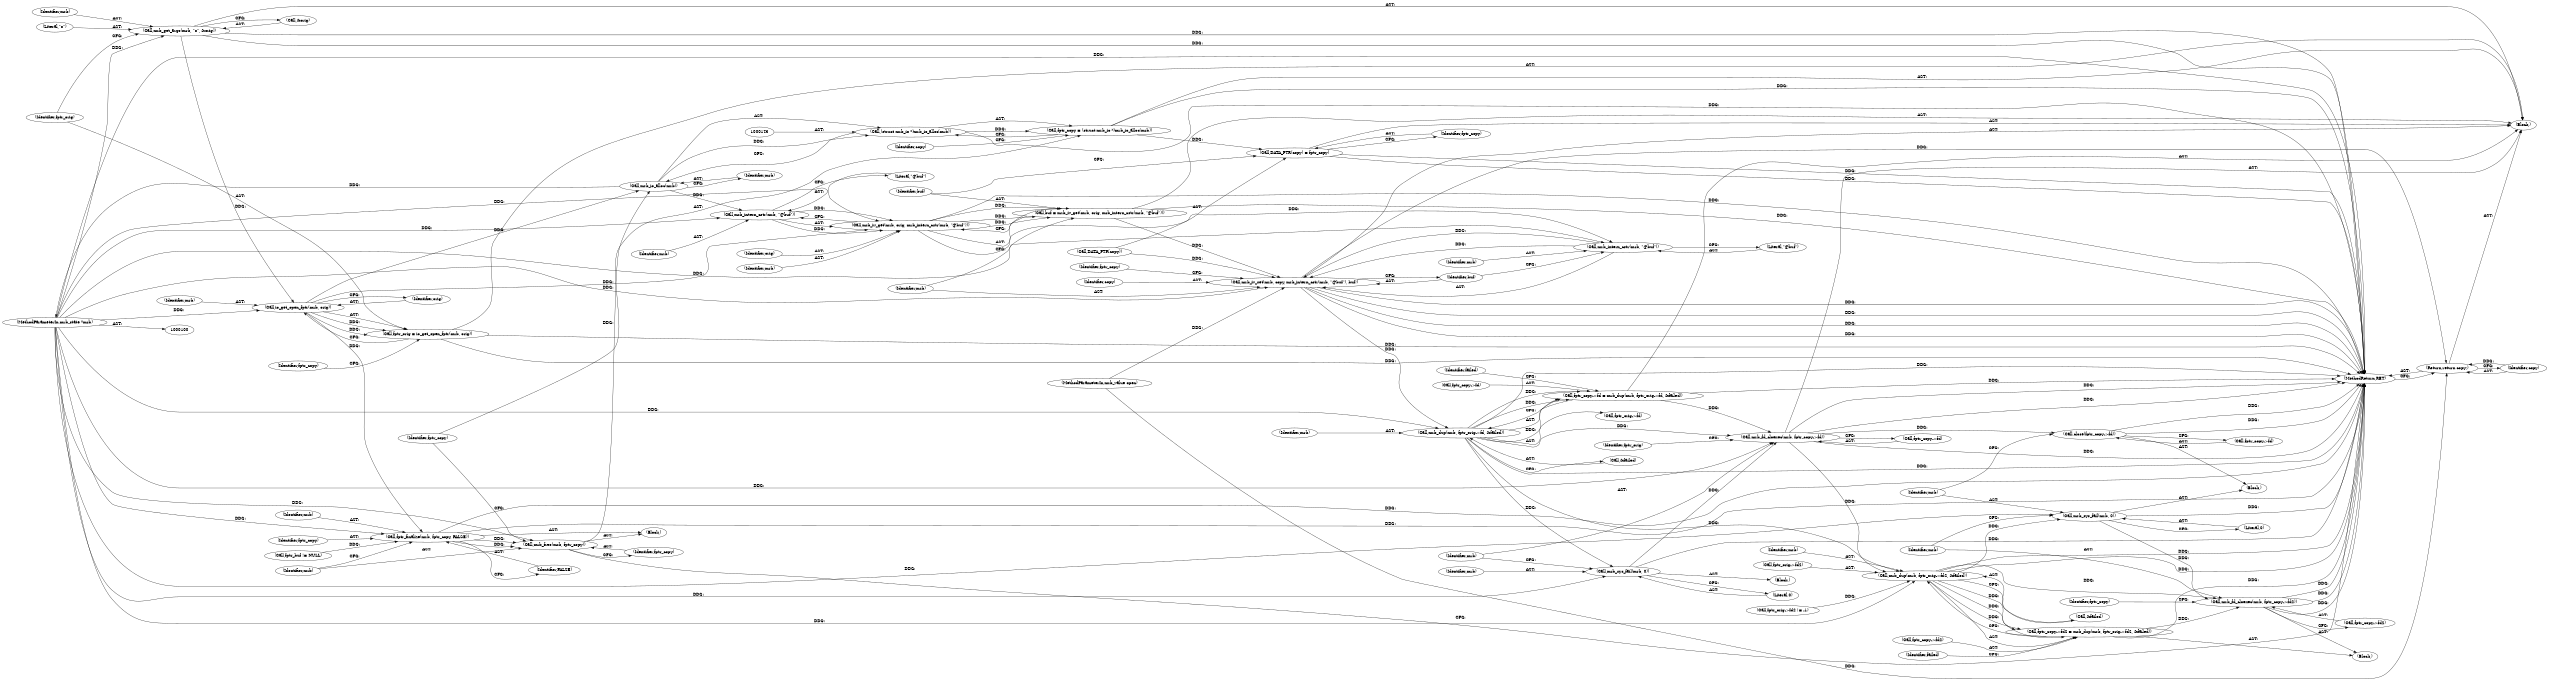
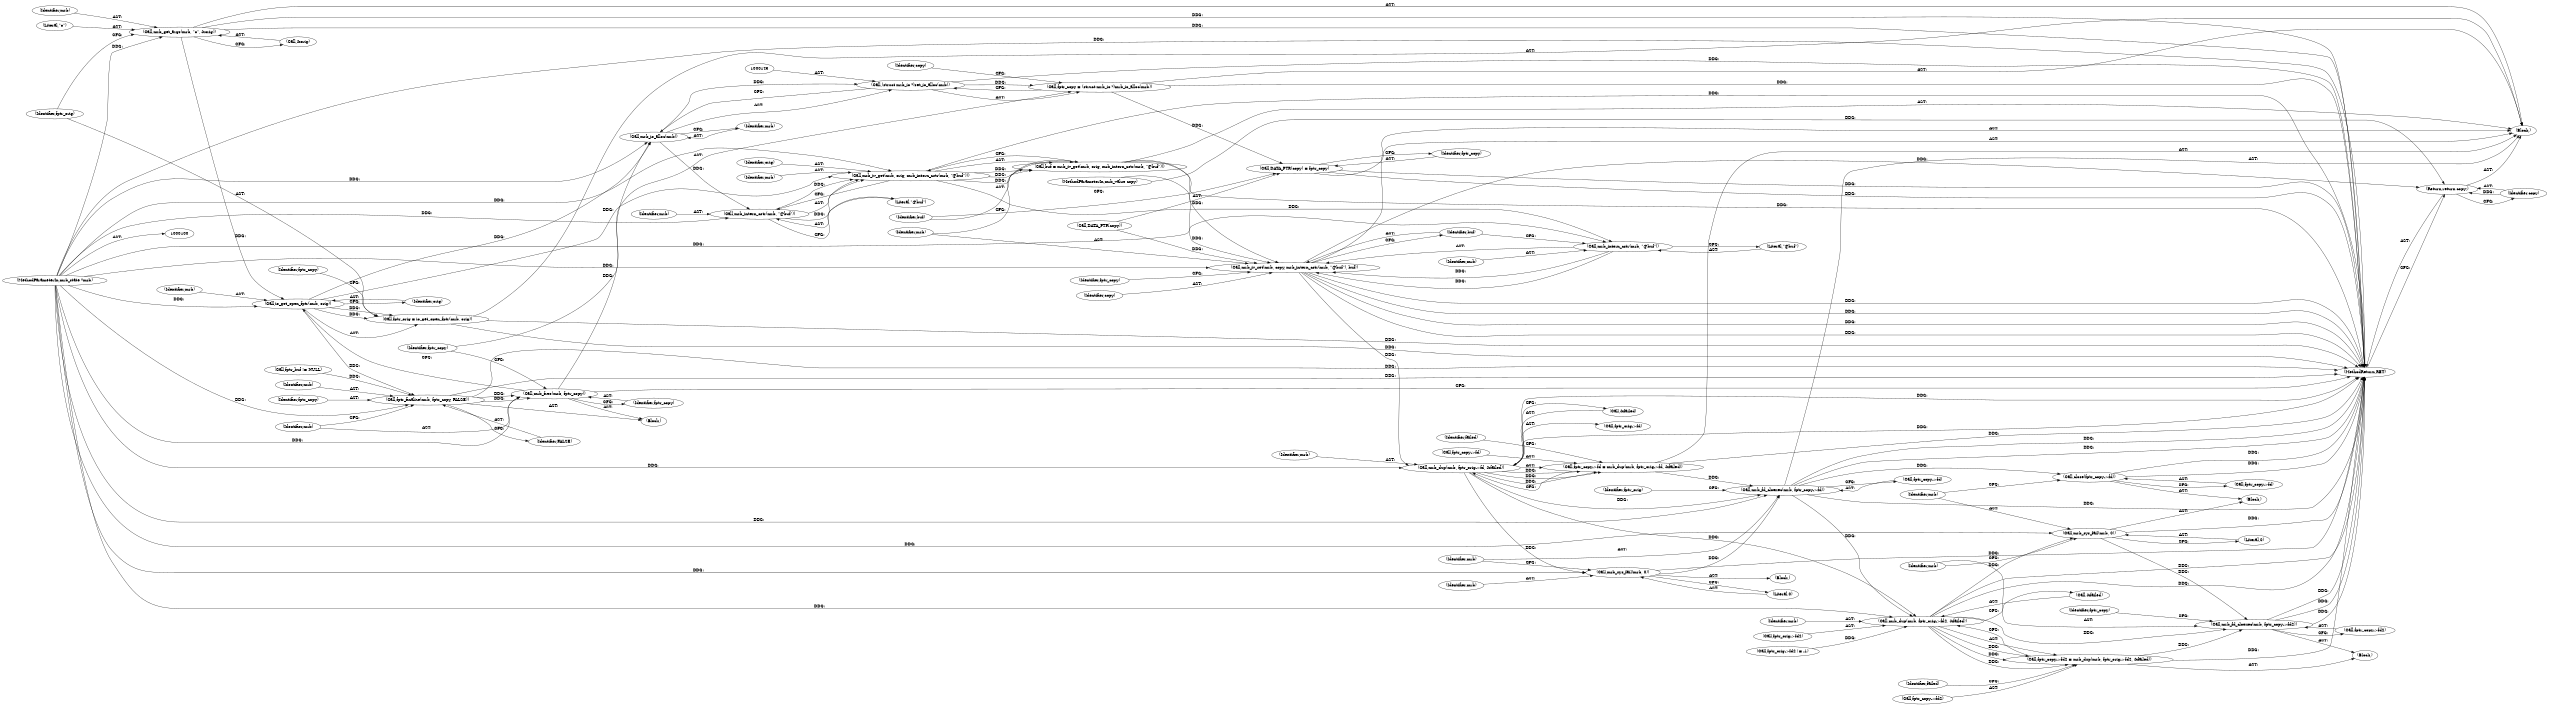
(911, 132) -> (911, 85)
(301, 187) -> (333, 181)
(354, 341) -> (405, 371)
(1100, 383) -> (1100, 182)
